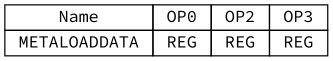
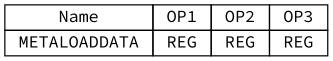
(182, 17) -> (182, 17)
